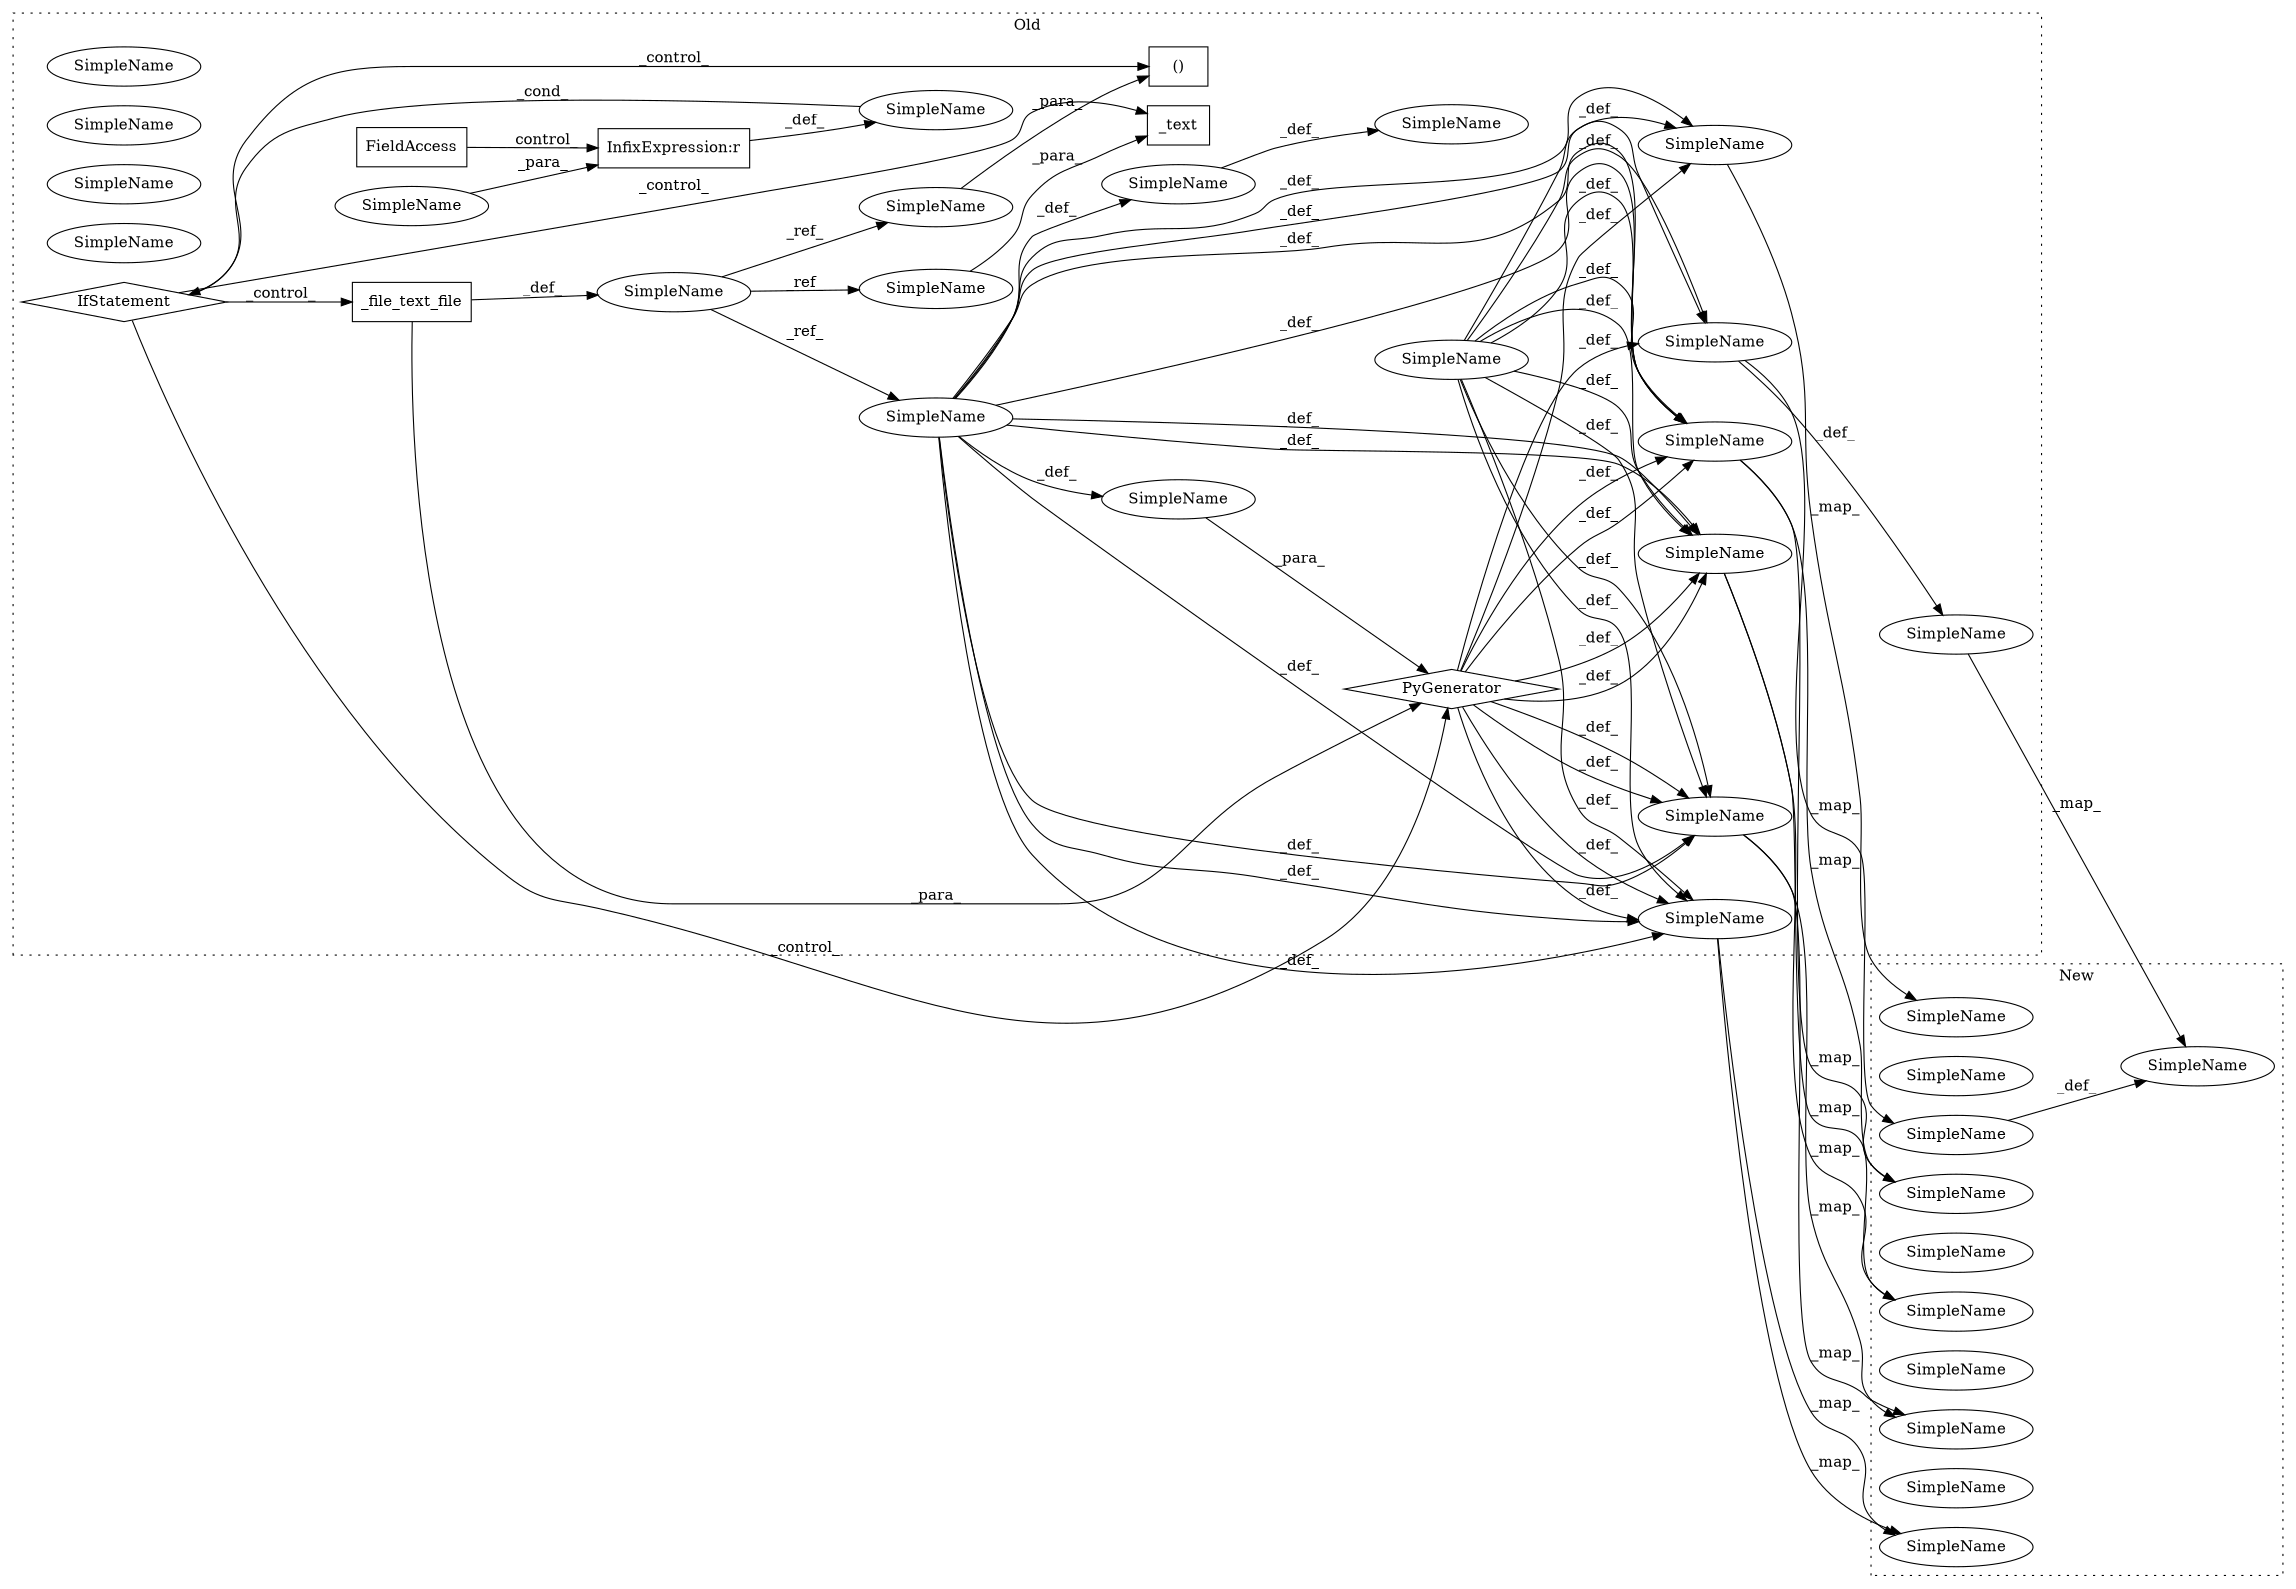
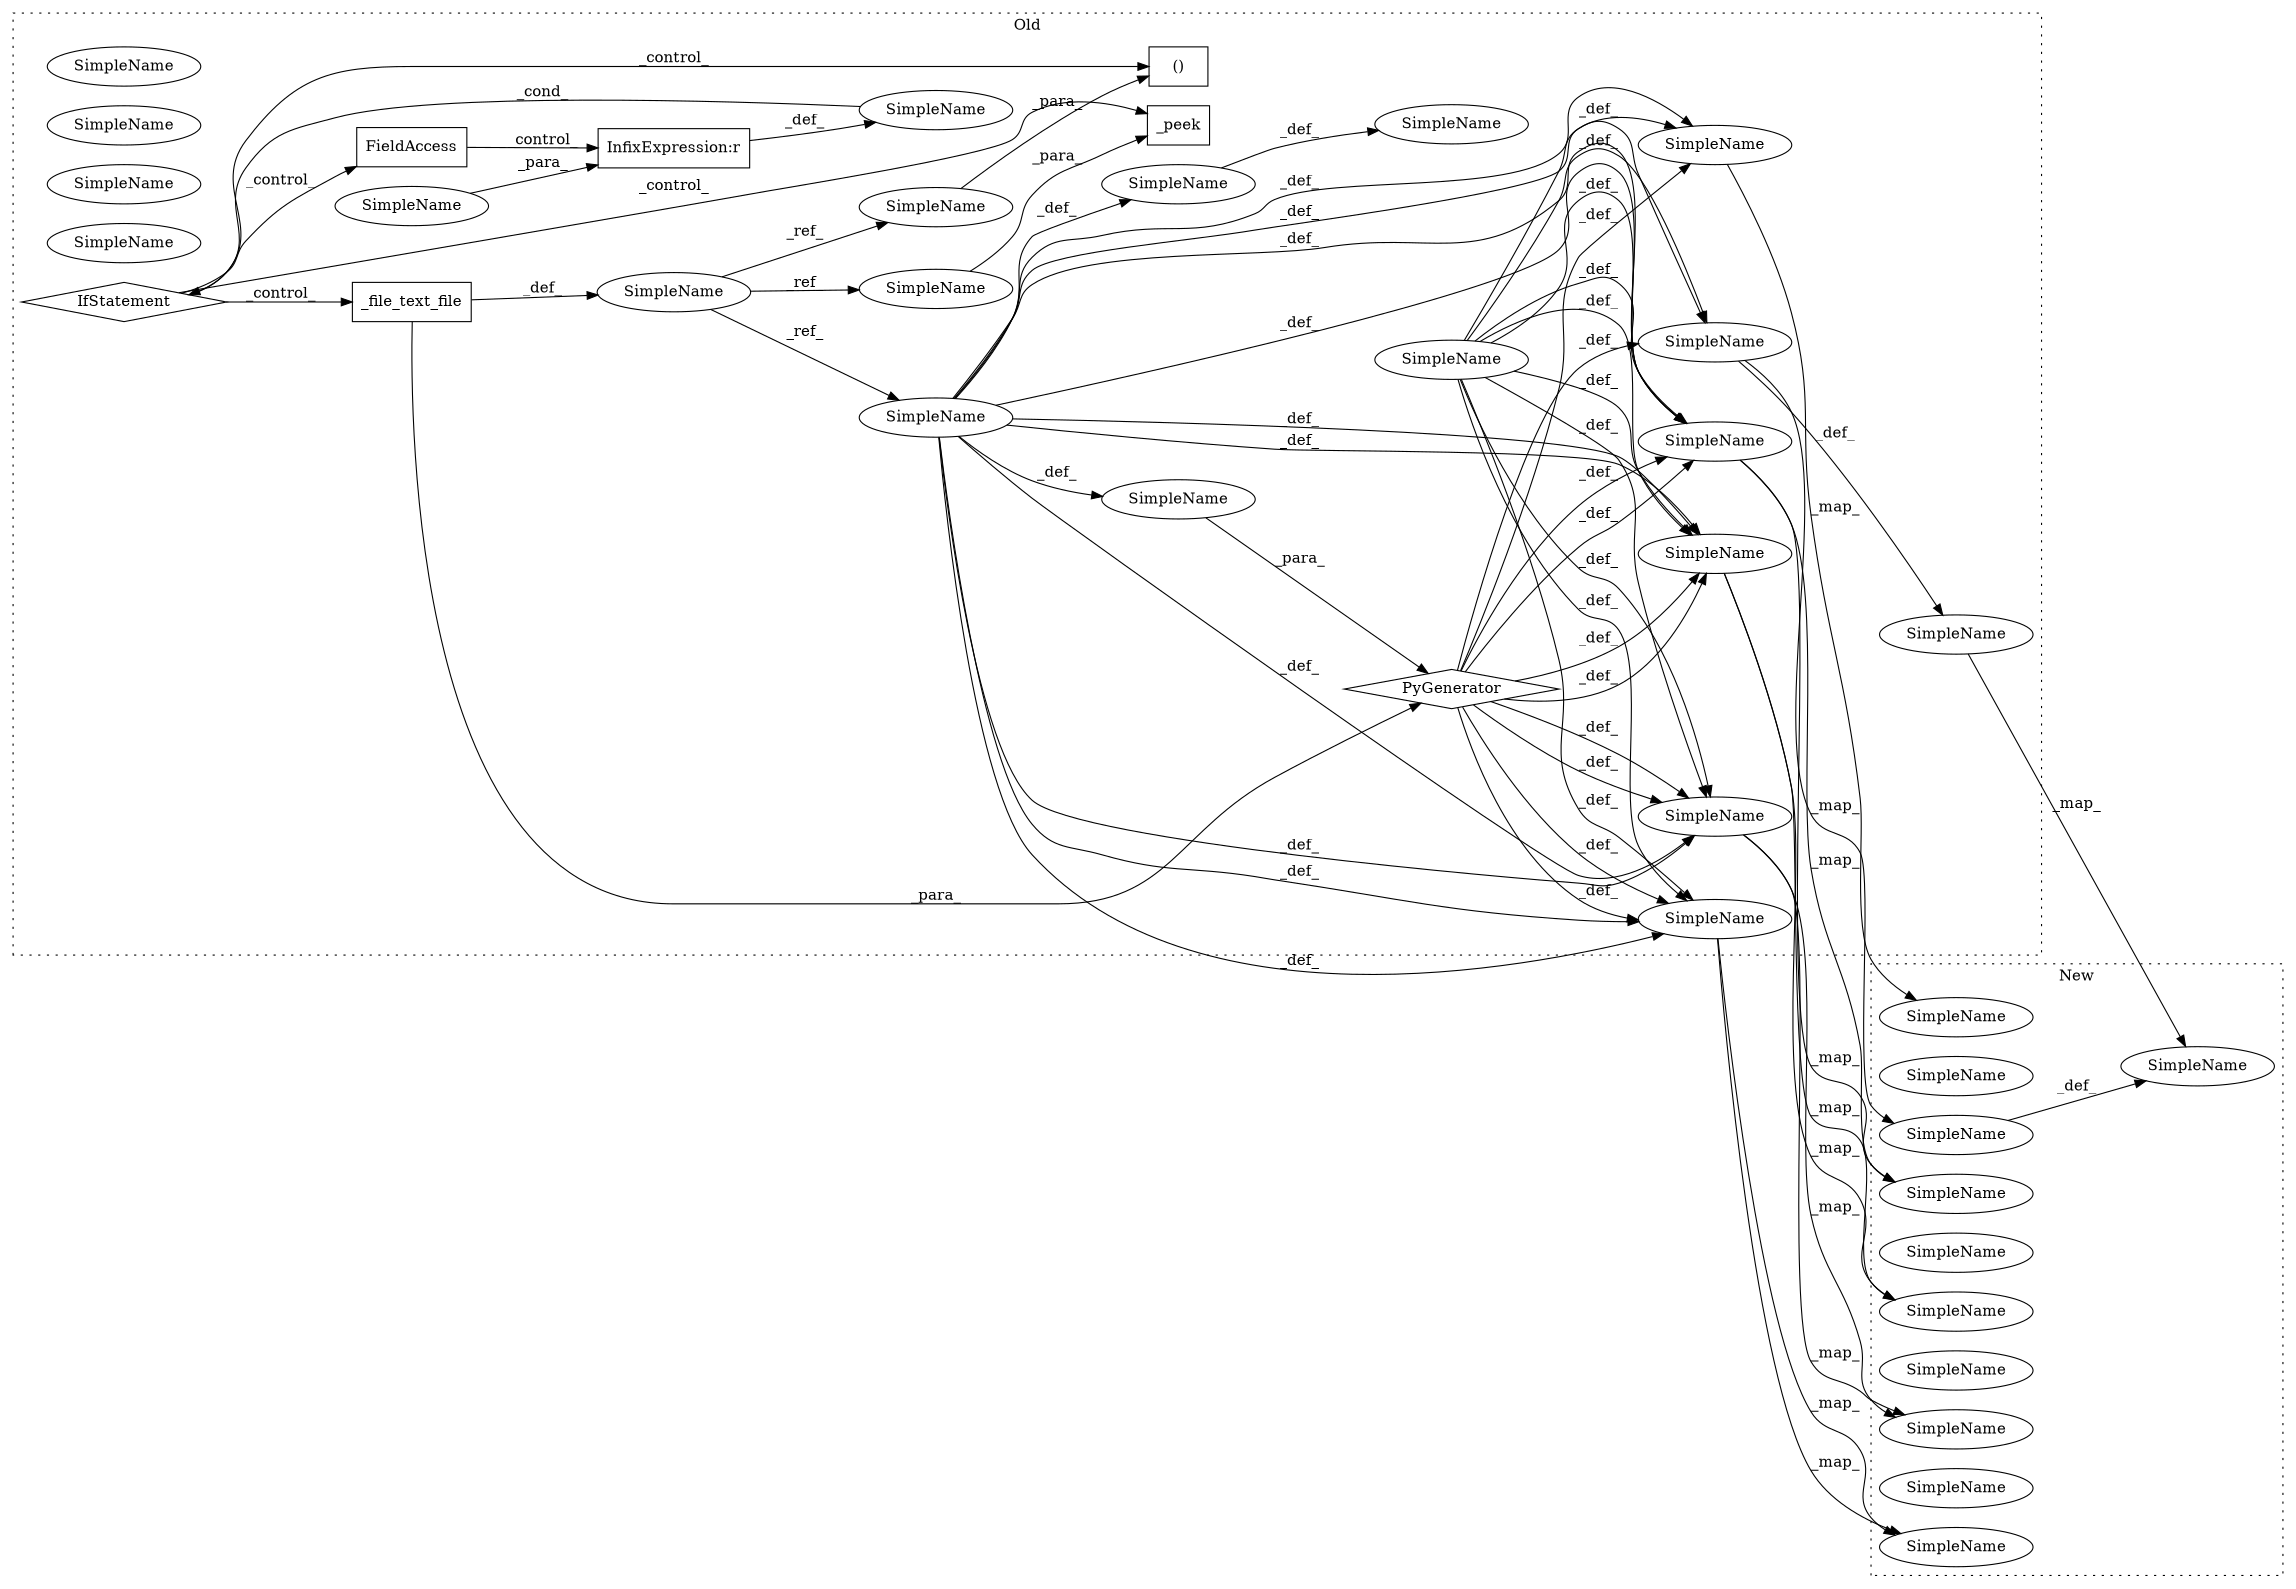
(1178, 125) -> (1178, 125)
(715, 939) -> (258, 228)
